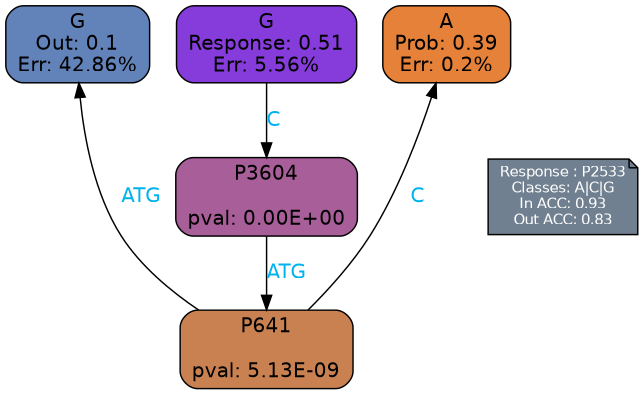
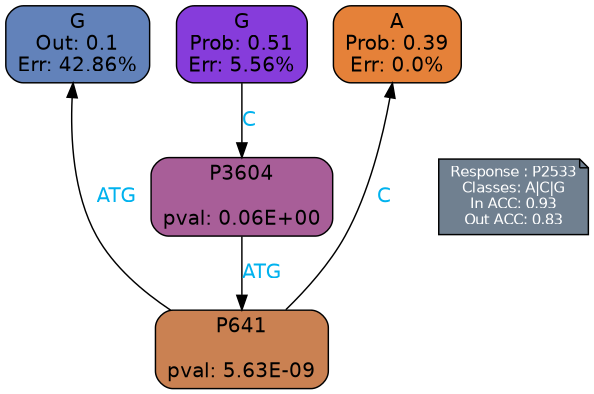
(267, 44) -> (242, 44)
(447, 44) -> (397, 44)
(267, 197) -> (242, 197)
(267, 349) -> (242, 349)
